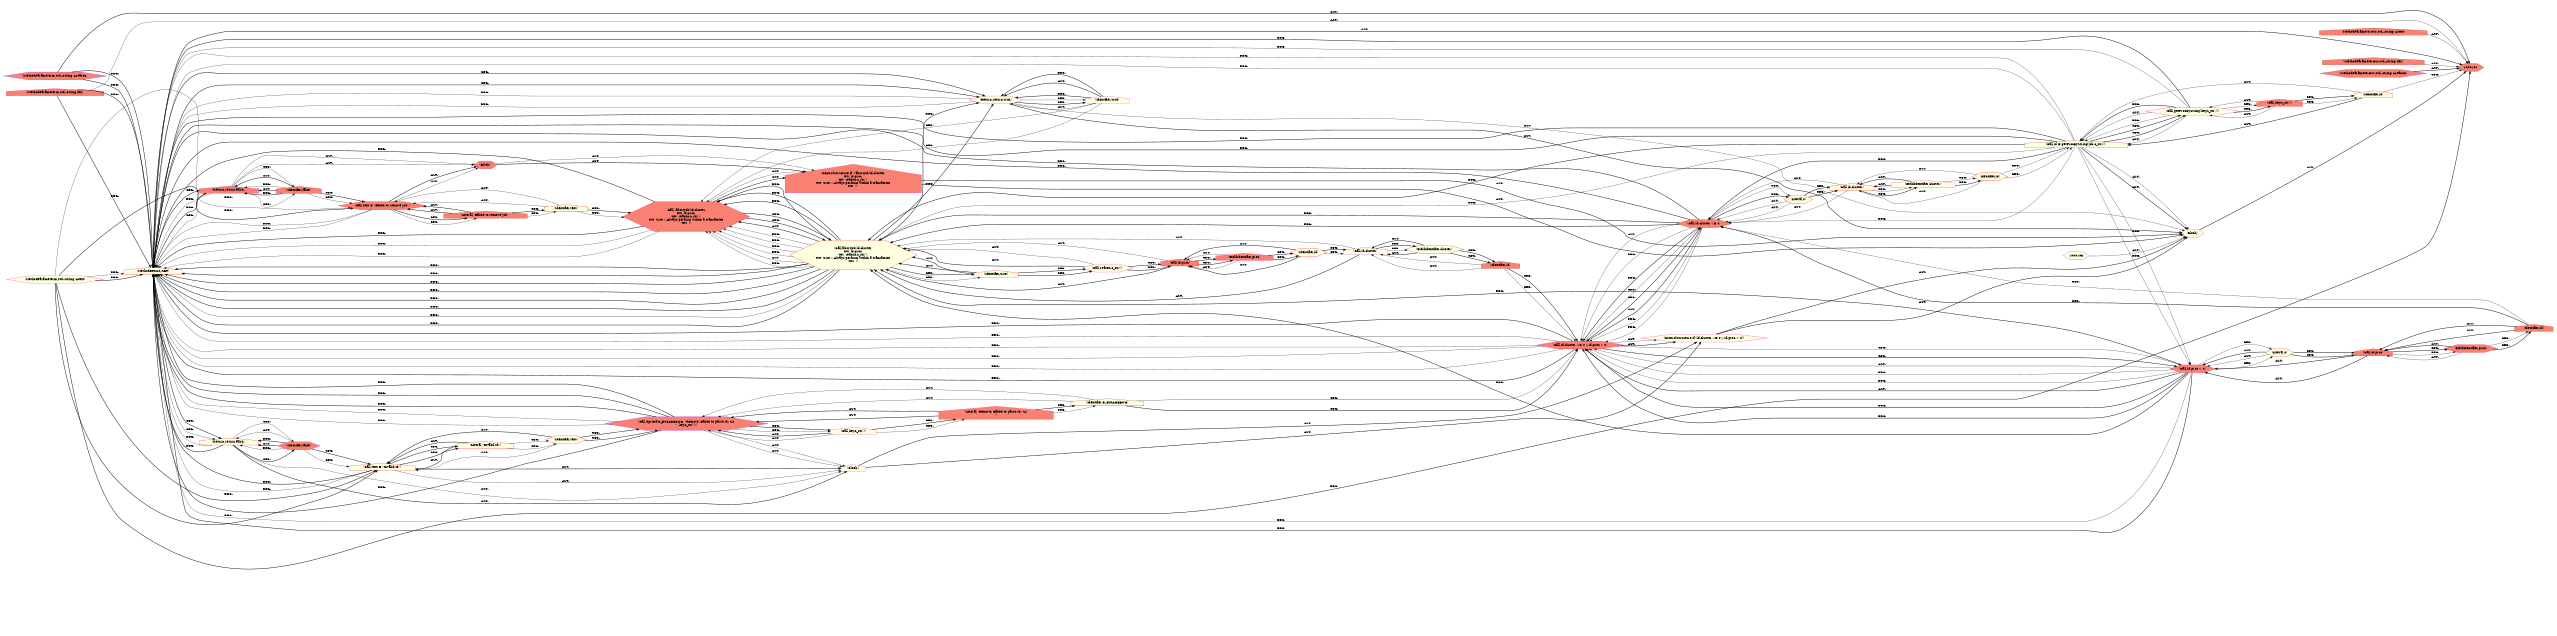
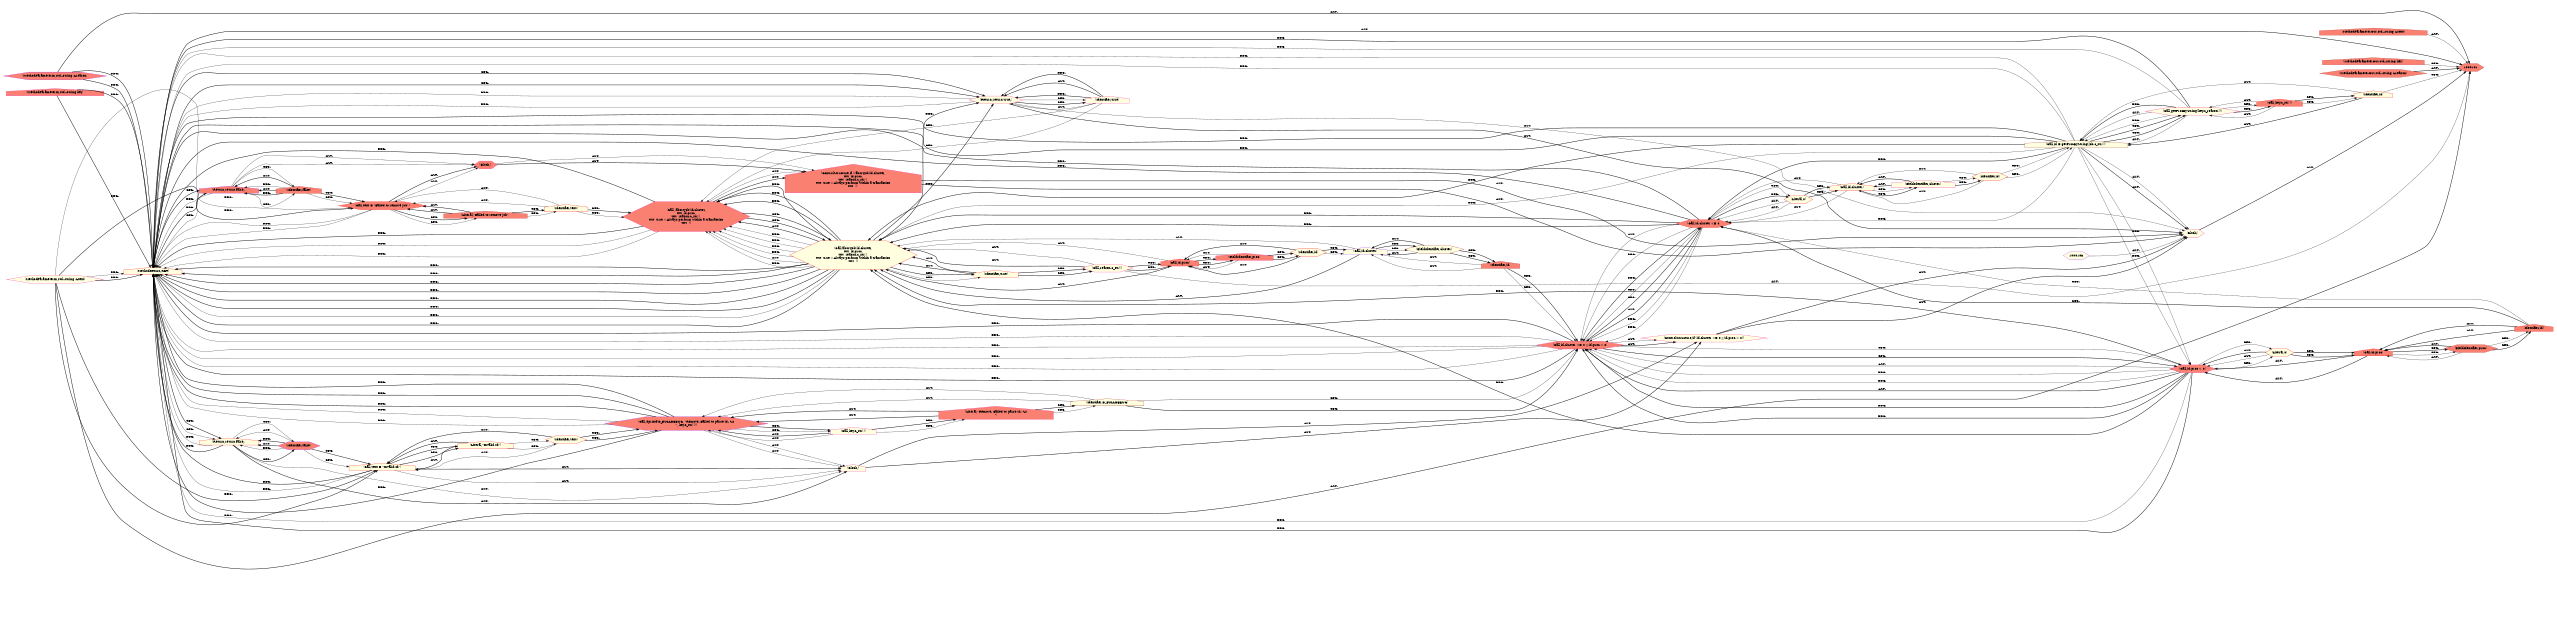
(1267, 22) -> (1843, 283)
(2436, 64) -> (2436, 64)
(2373, 73) -> (2373, 73)
(2193, 111) -> (2193, 111)
(1335, 486) -> (1335, 486)
